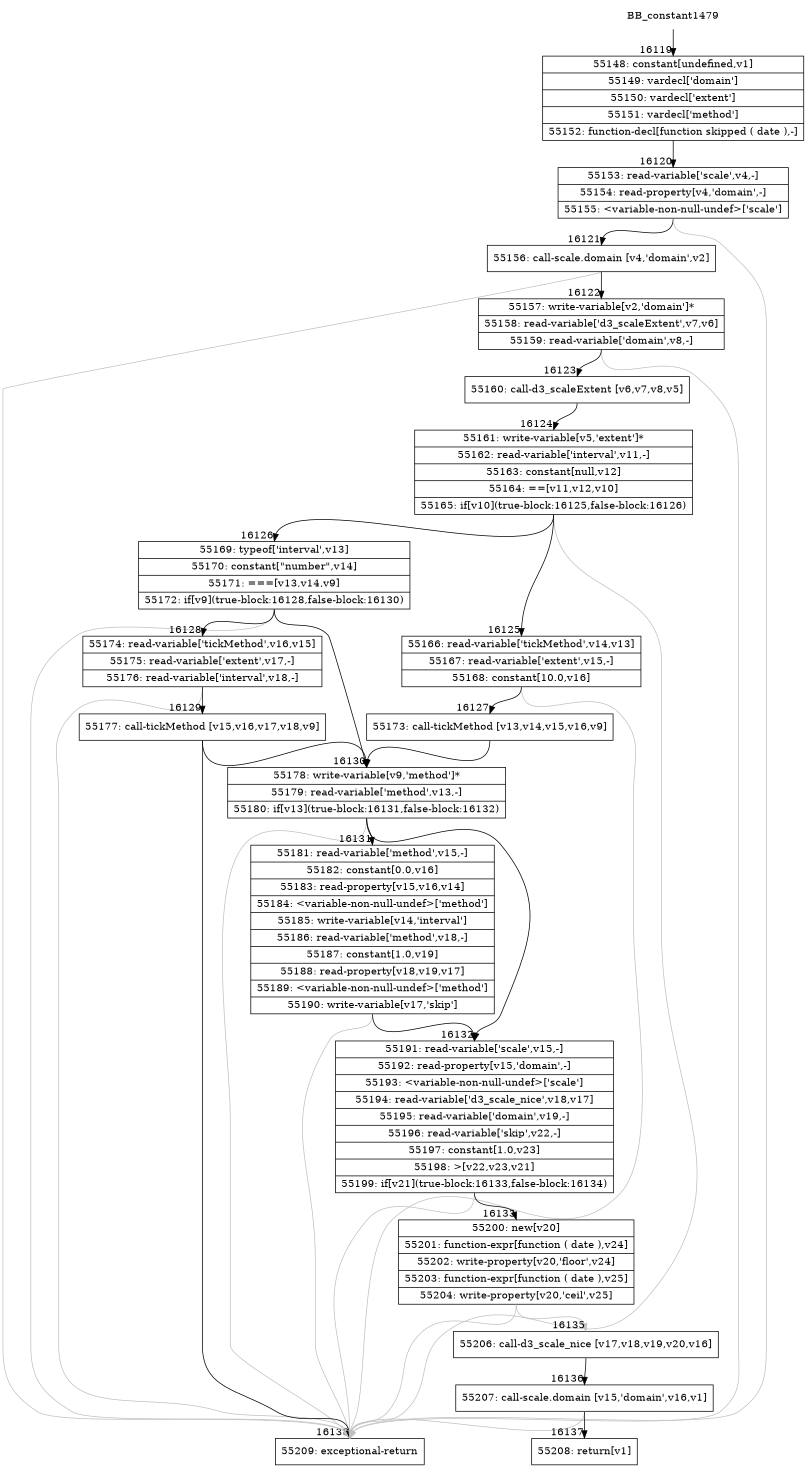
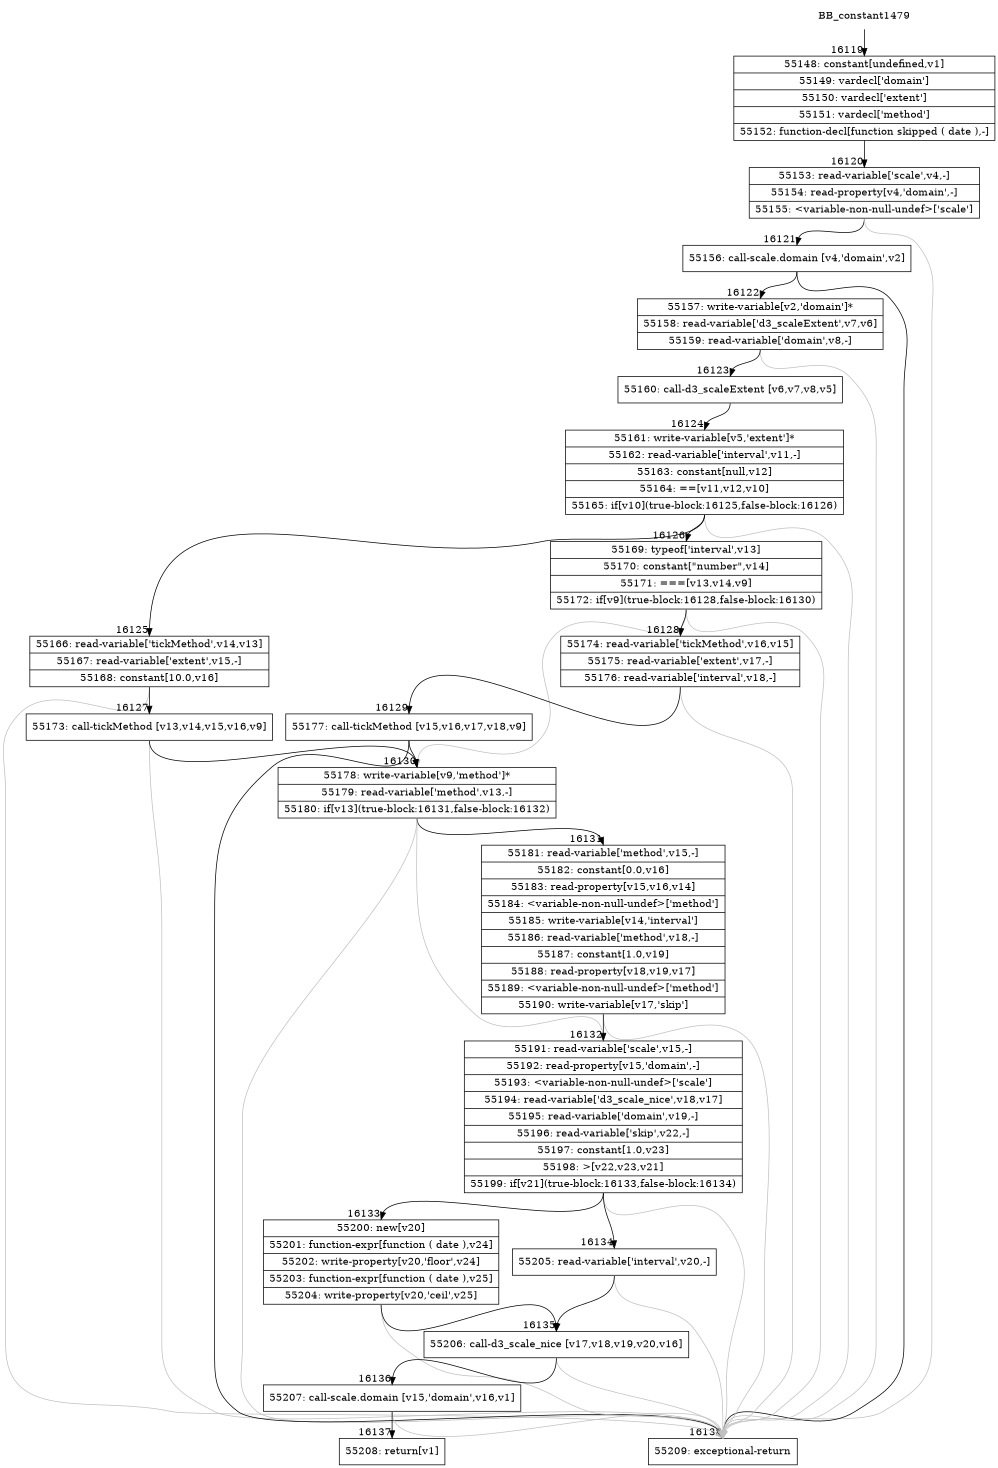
(338, 666) -> (544, 679)
(3, 757) -> (904, 881)
(517, 869) -> (450, 987)
none -> (614, 1262)
(547, 1318) -> (465, 1319)
none -> (162, 1343)
none -> (636, 1397)
